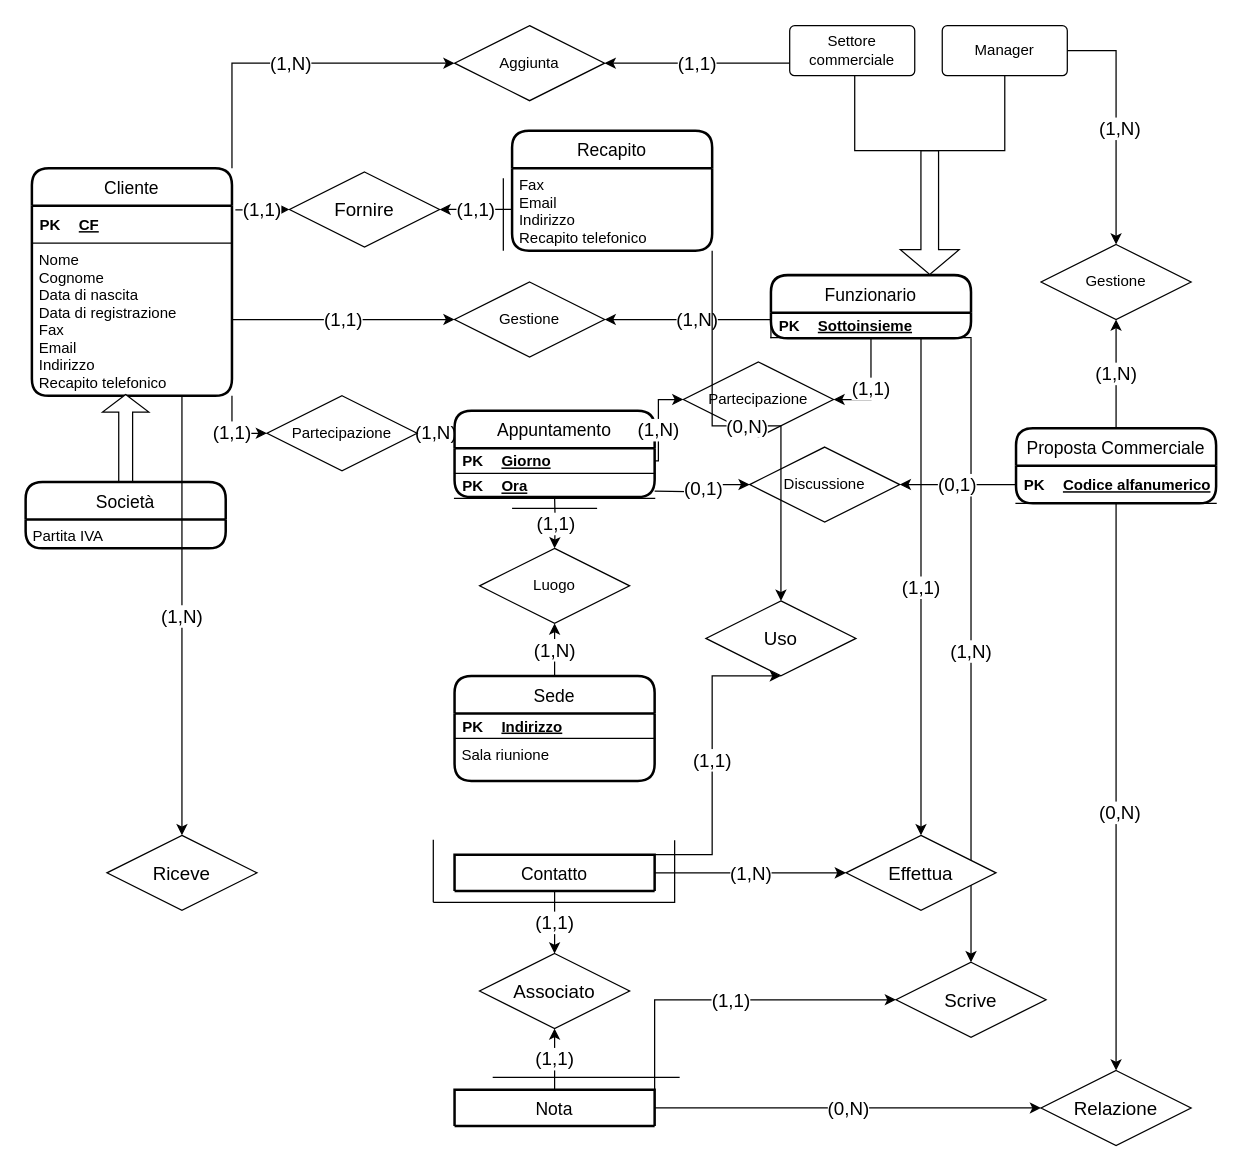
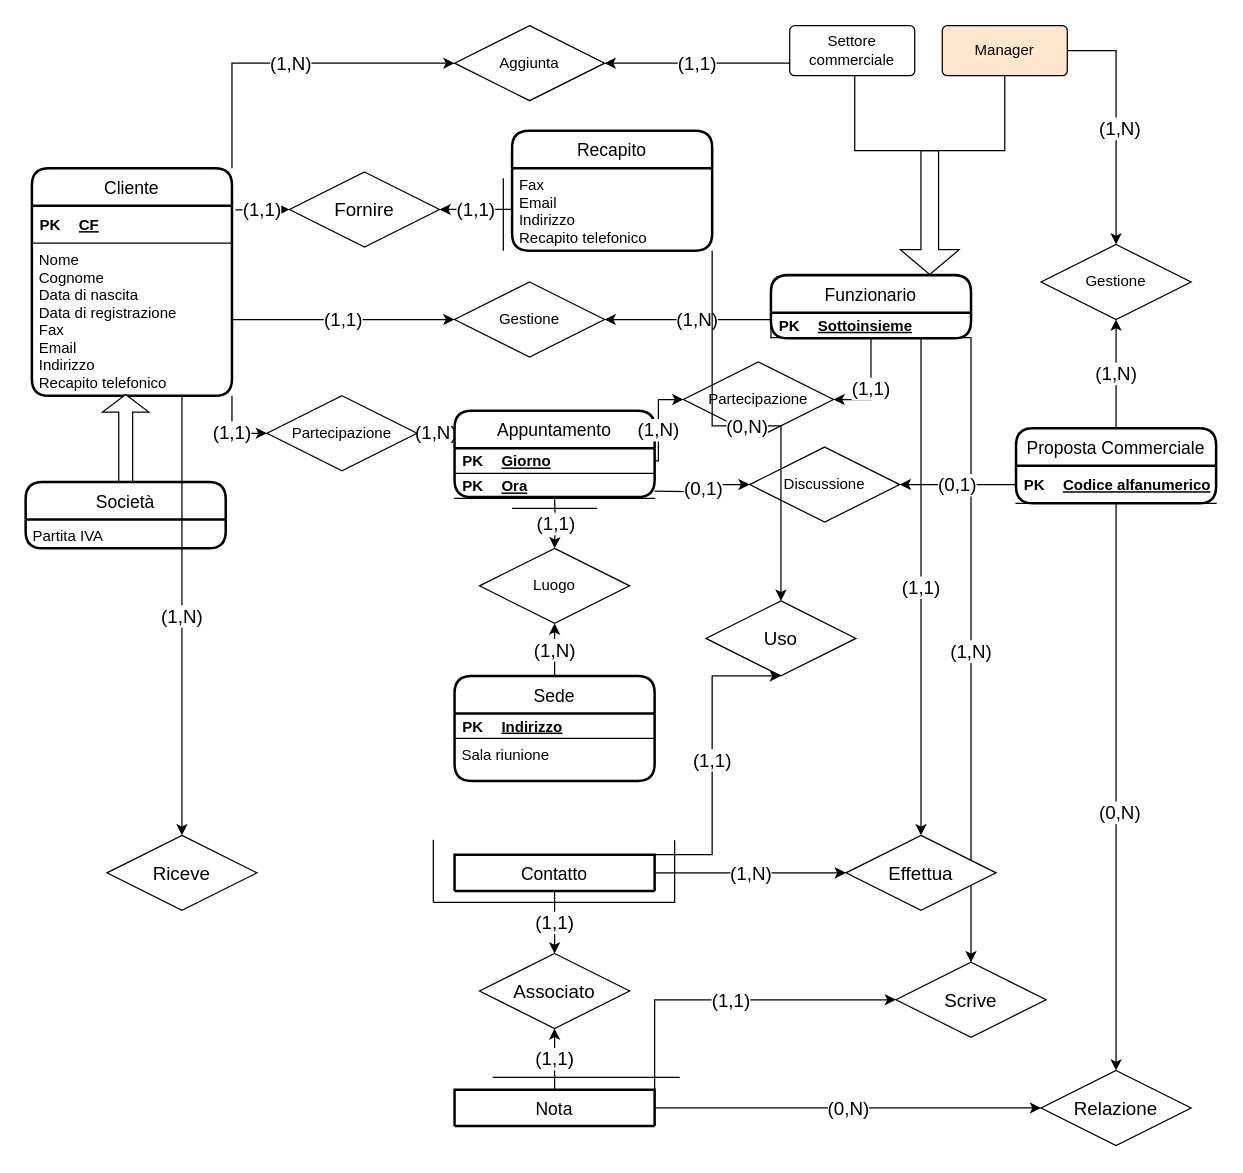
(1004, 51) -> (1004, 51)
